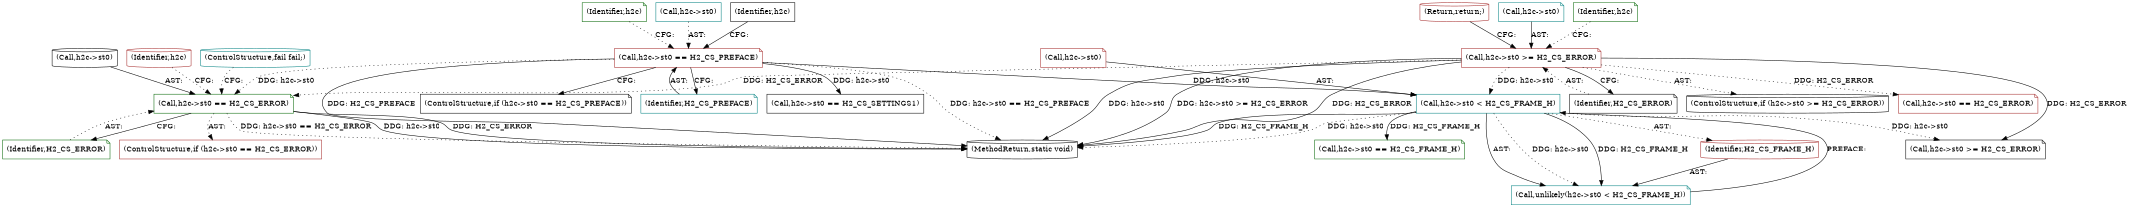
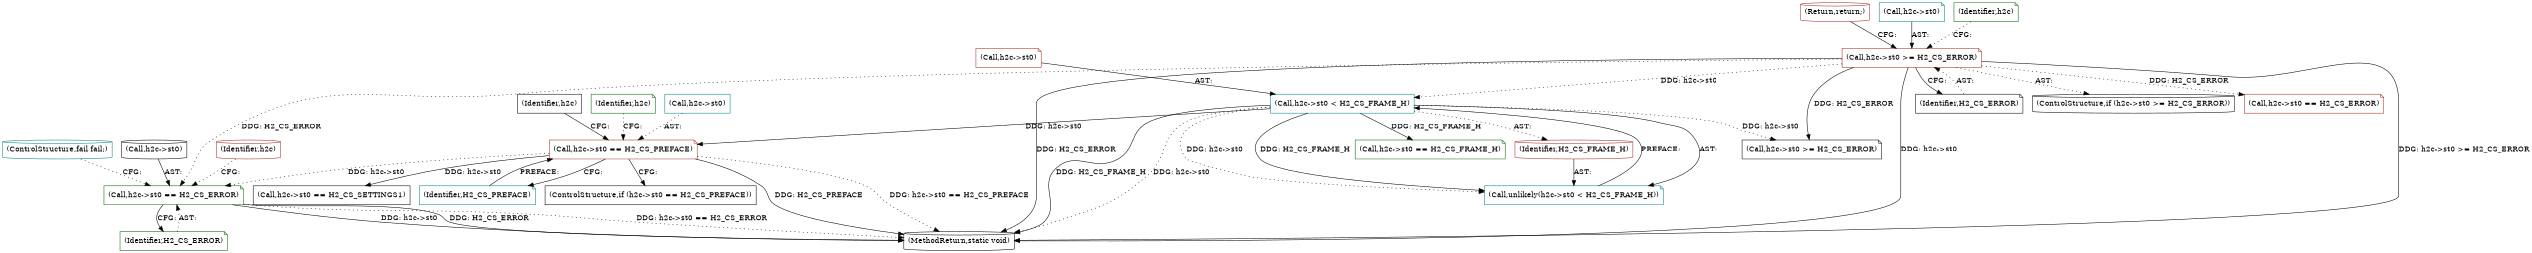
(1087, 79) -> (987, 126)
(681, 81) -> (541, 172)
(526, 104) -> (651, 195)
(221, 149) -> none
